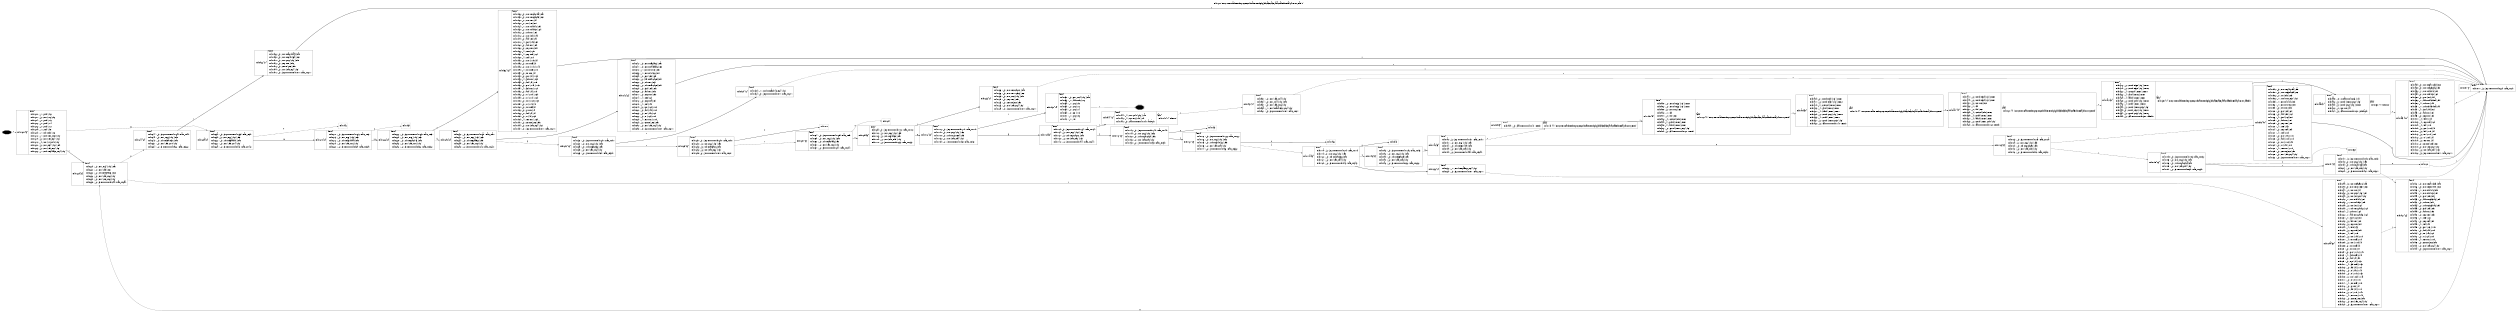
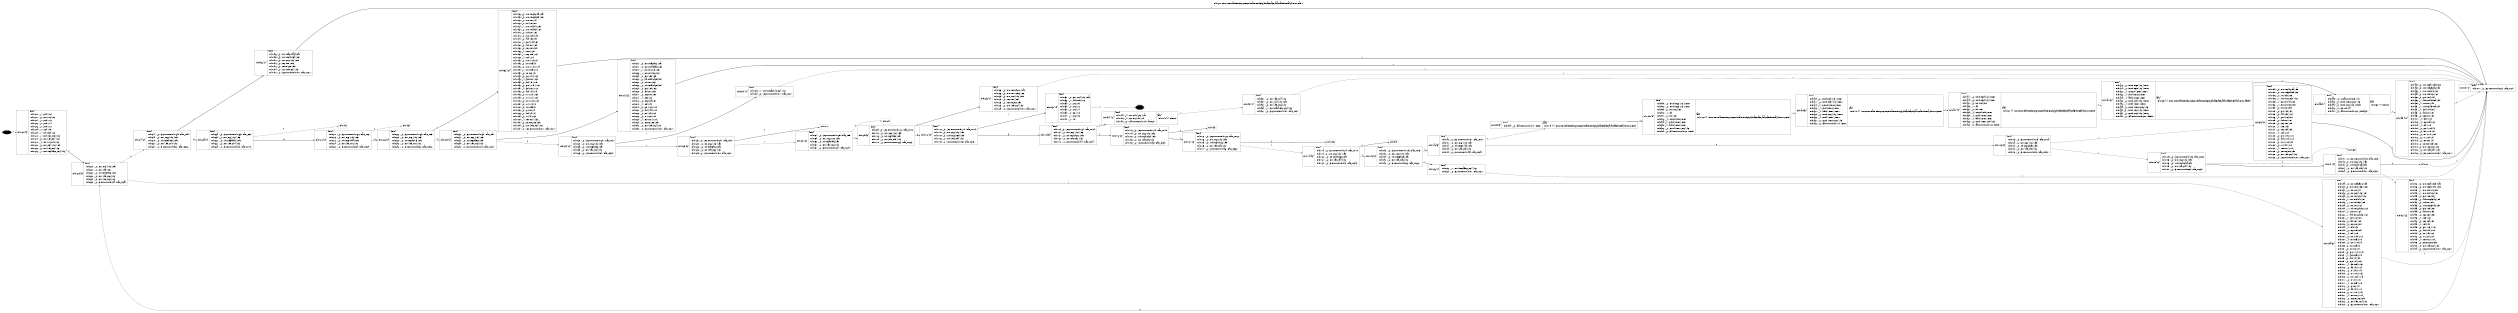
(137, 128) -> (193, 140)
(1390, 171) -> (1427, 163)
(2388, 230) -> (2469, 225)
